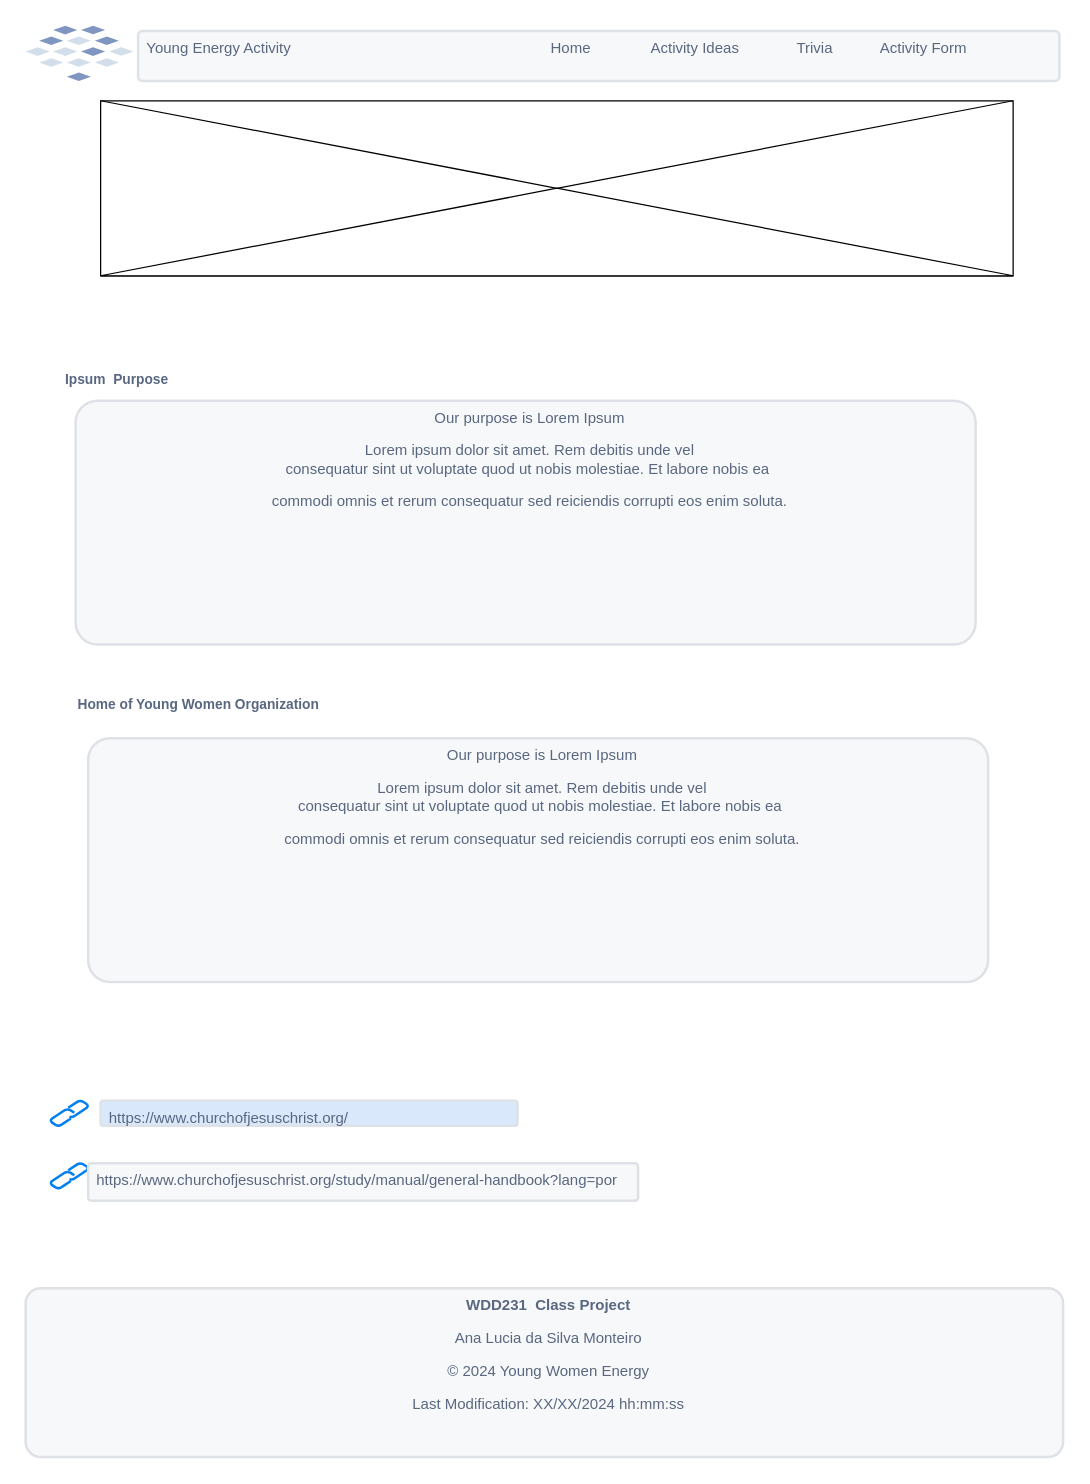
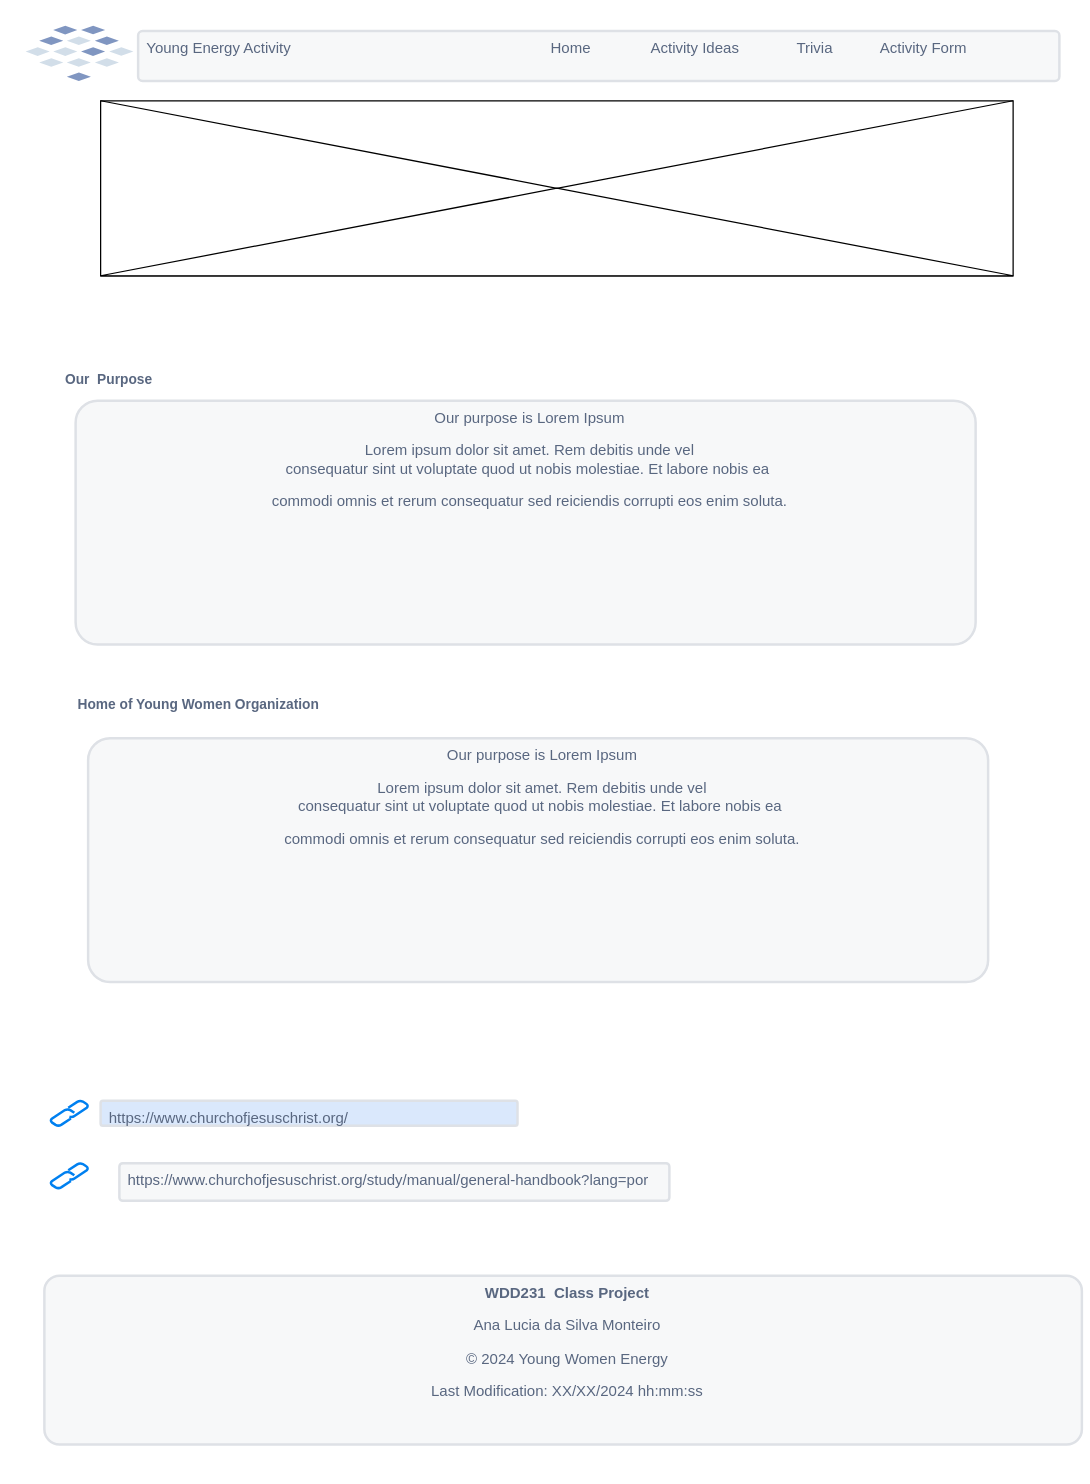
(118, 380) -> (110, 380)
(363, 1182) -> (394, 1182)
(544, 1373) -> (563, 1360)
